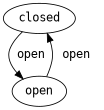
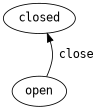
(9, 51) -> none
(76, 55) -> (76, 55)
